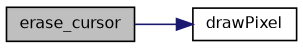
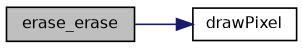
(71, 24) -> (71, 24)
